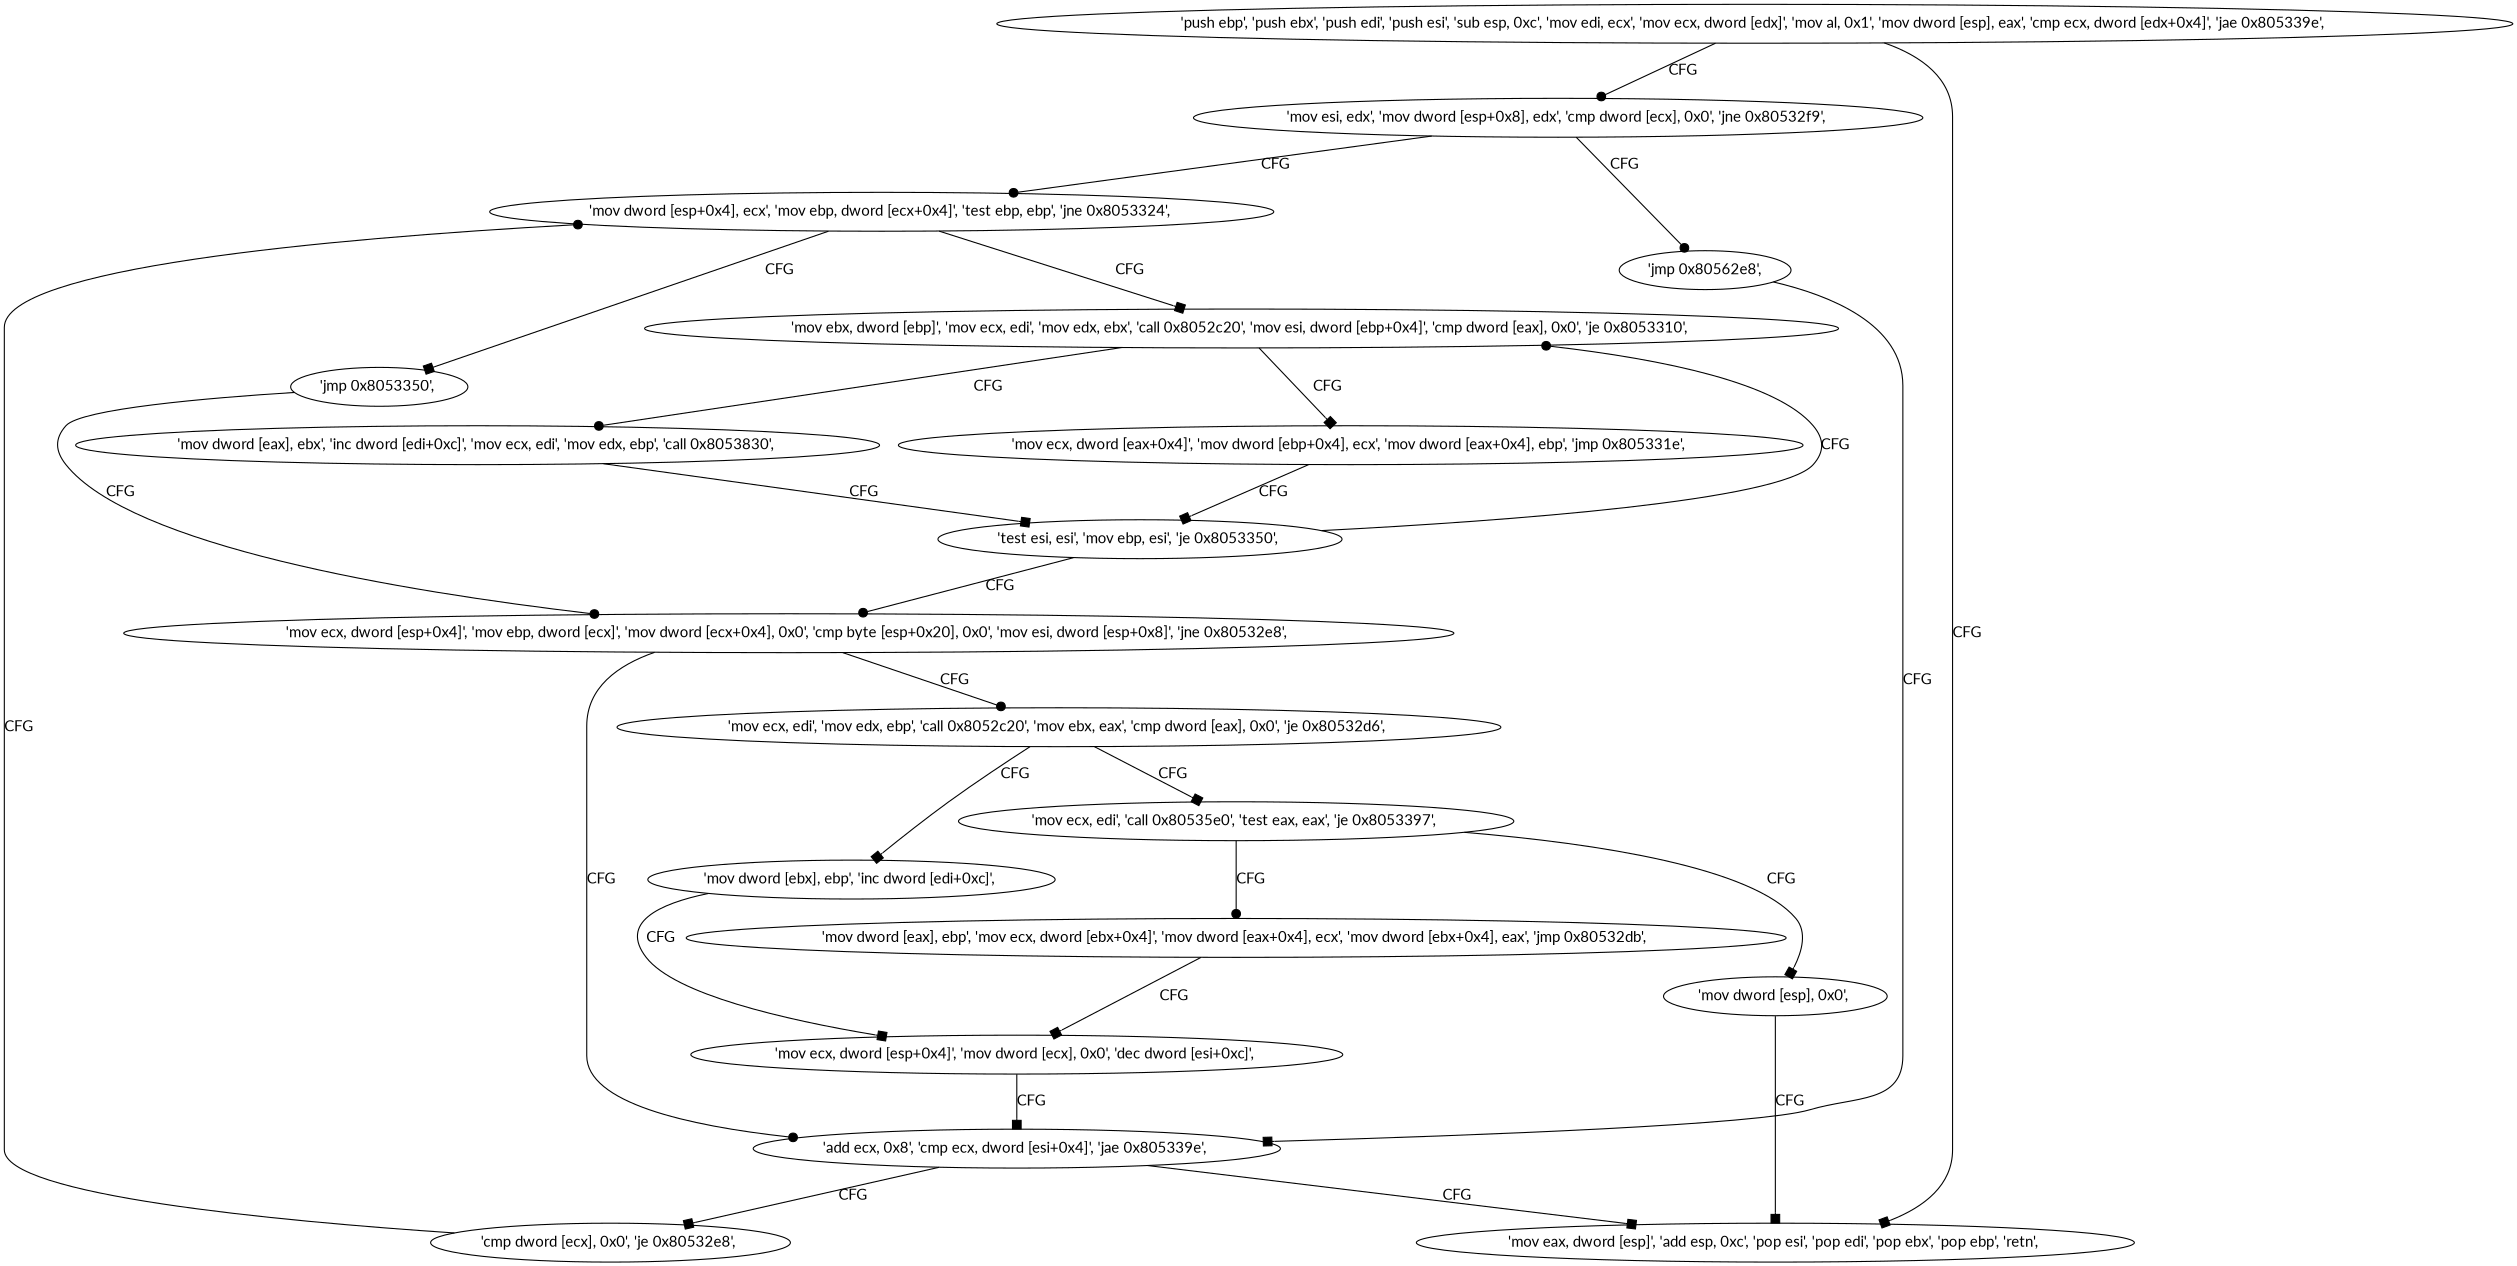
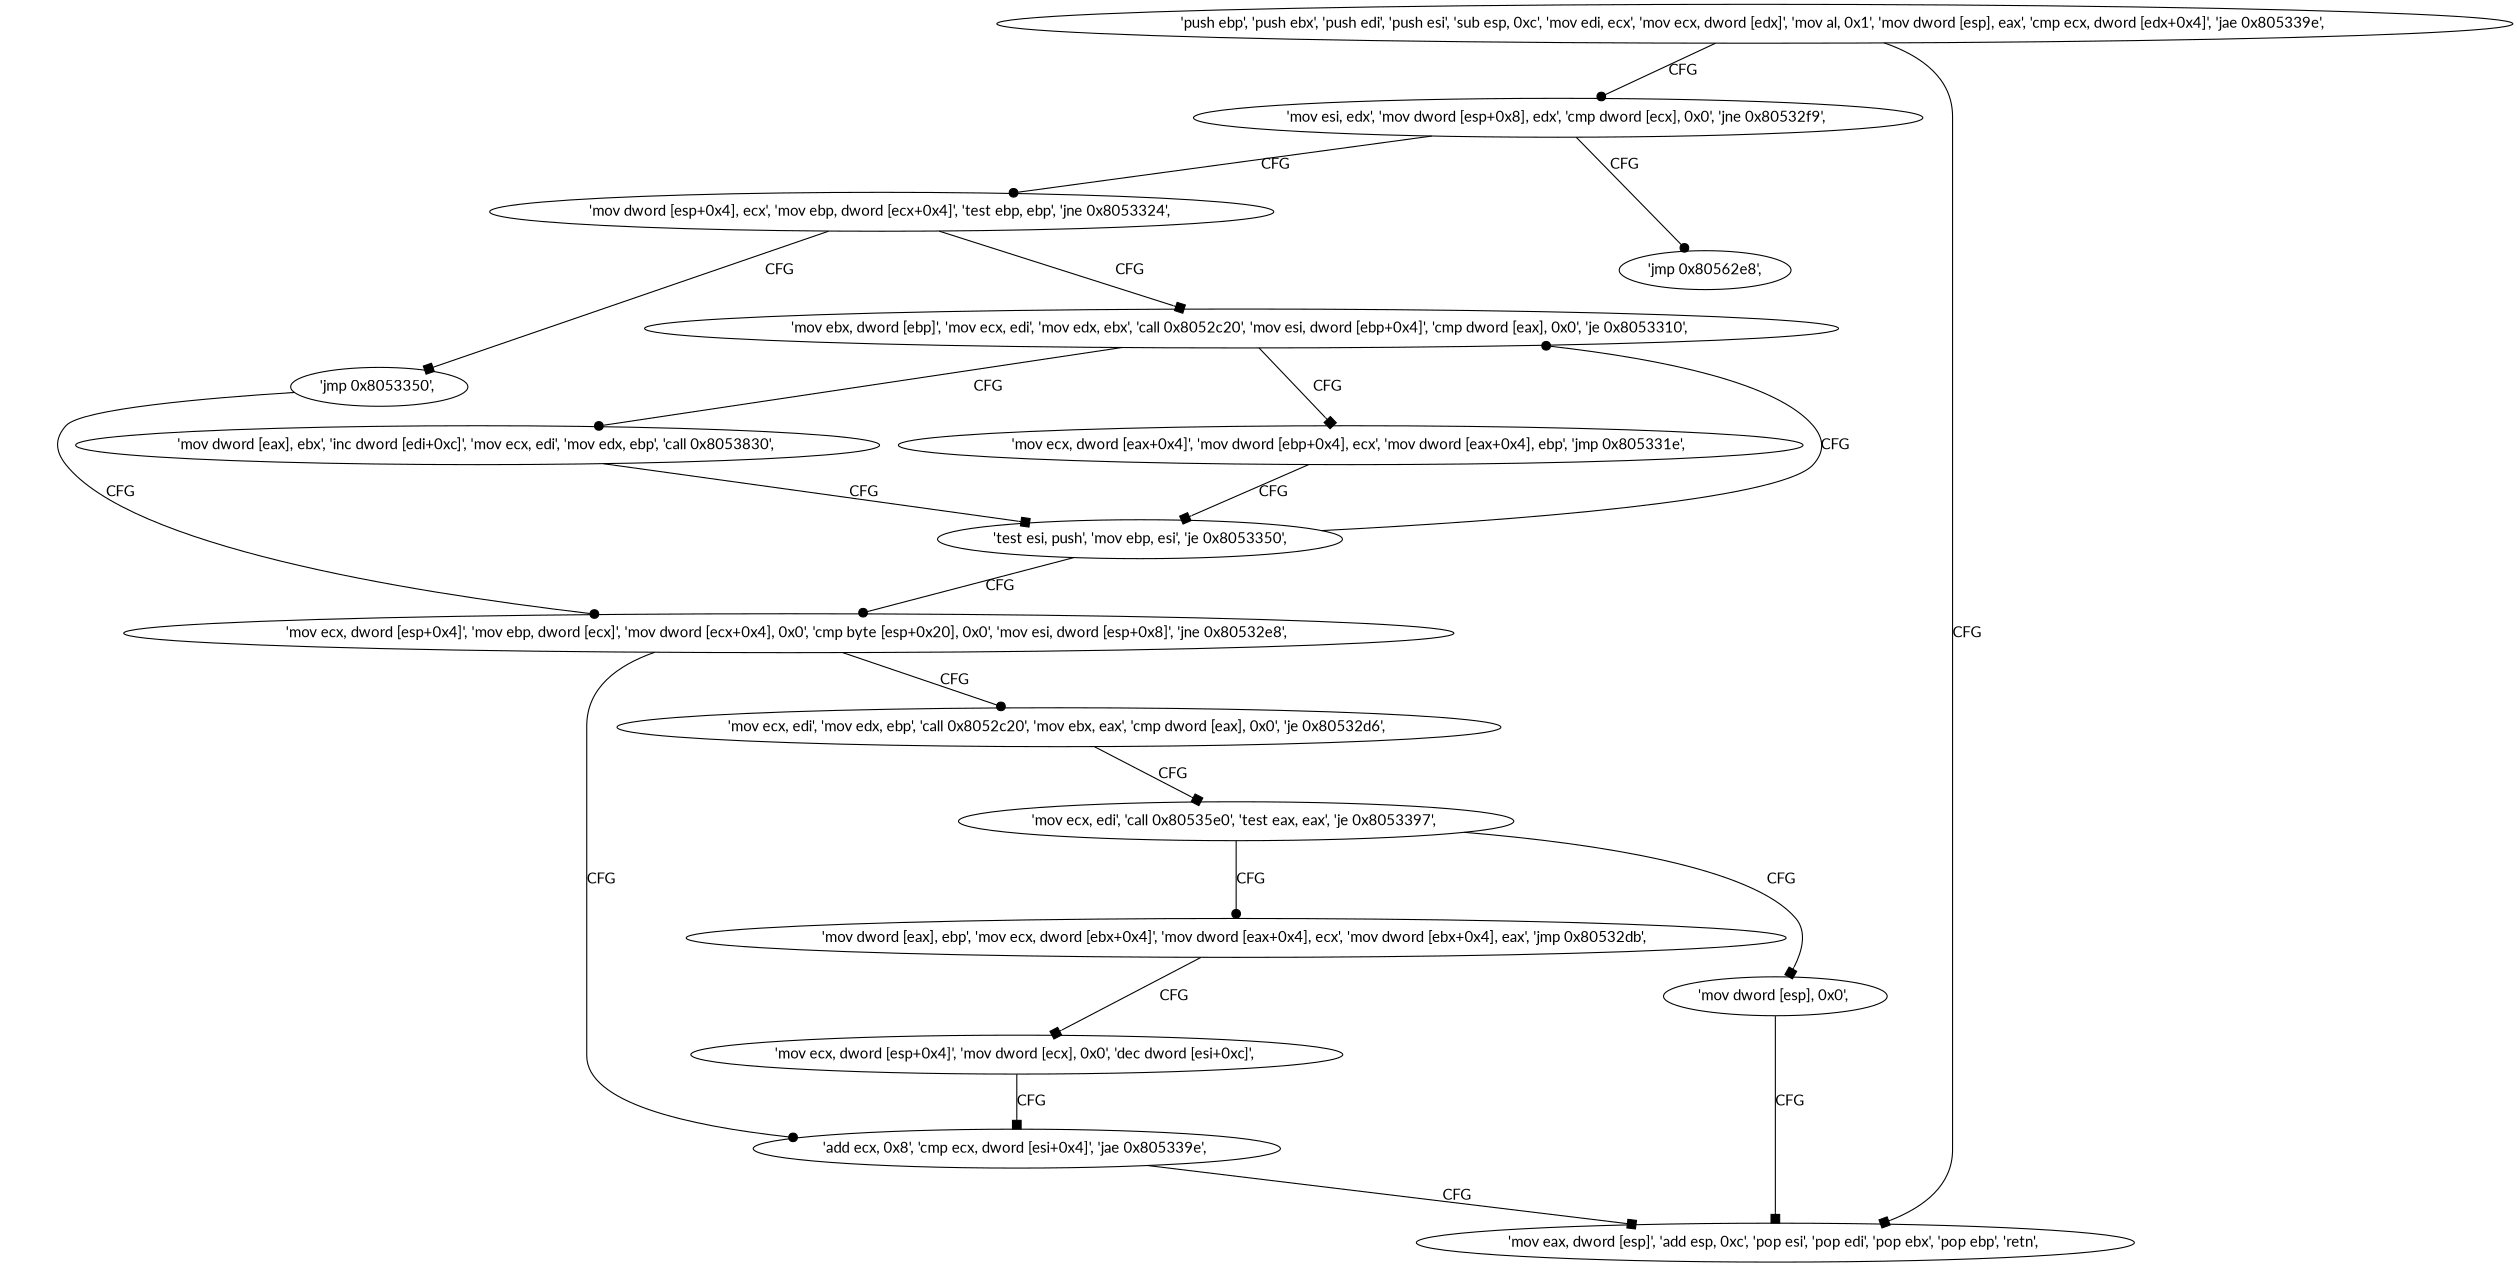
(1140, 539) -> (1140, 539)
(851, 880) -> none
(1903, 959) -> none
(611, 1243) -> none
